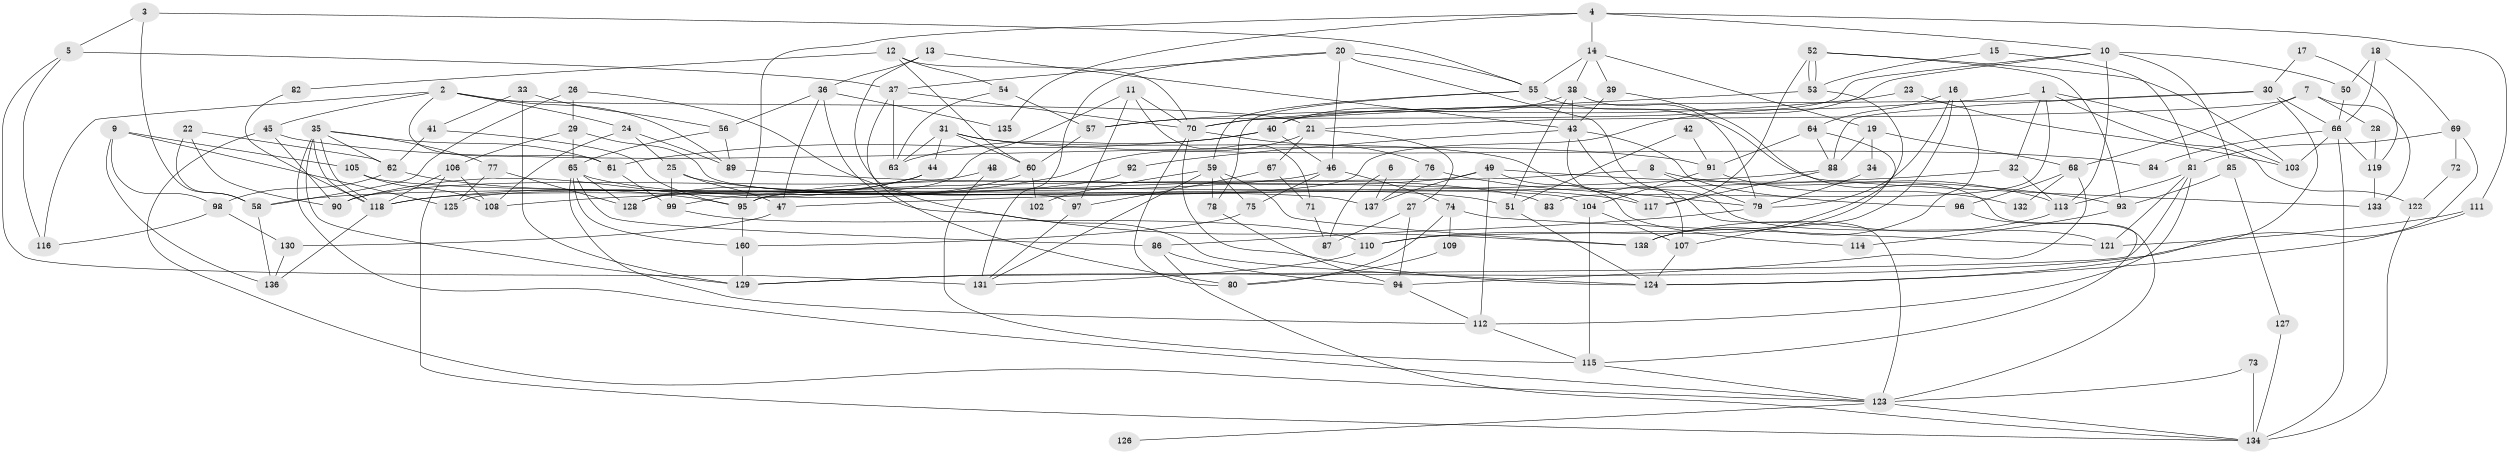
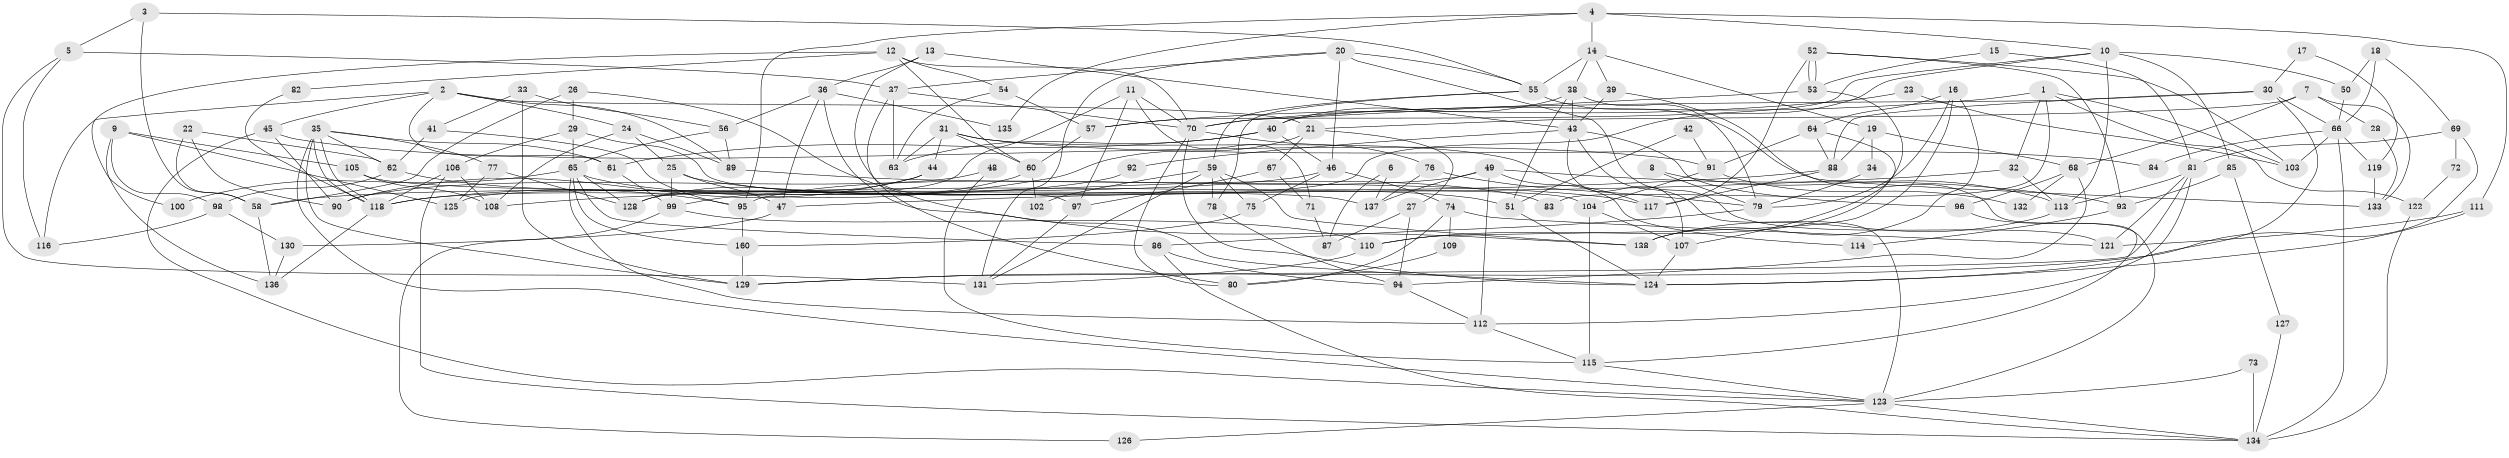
(2375, 149) -> (2397, 169)
(1195, 182) -> none
none -> (178, 207)
none -> (559, 428)
